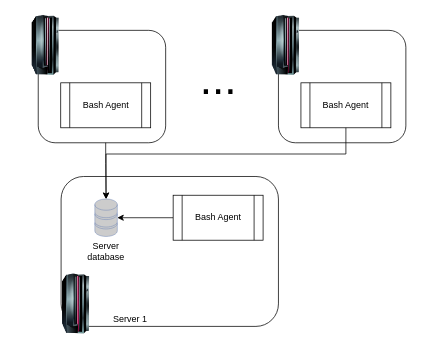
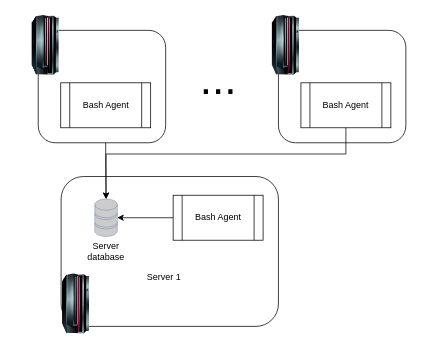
(131, 319) -> (164, 278)
